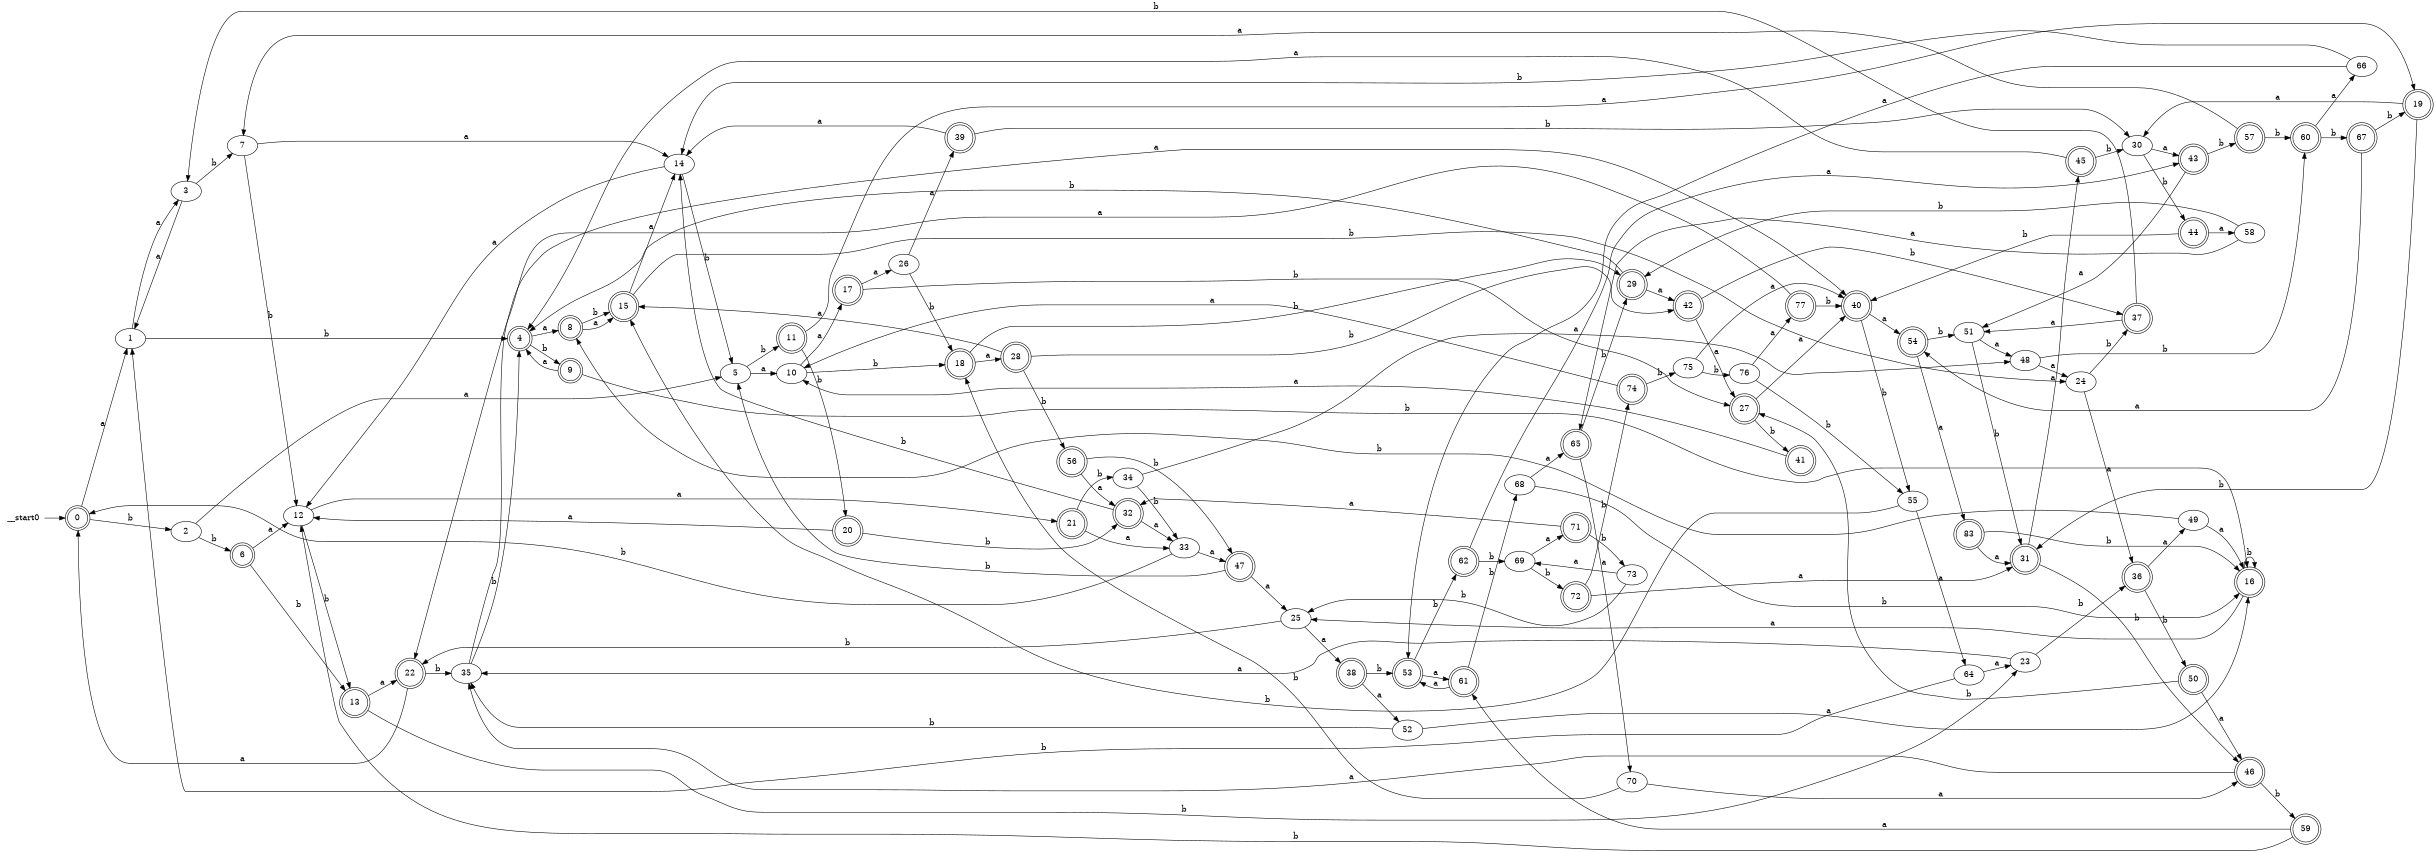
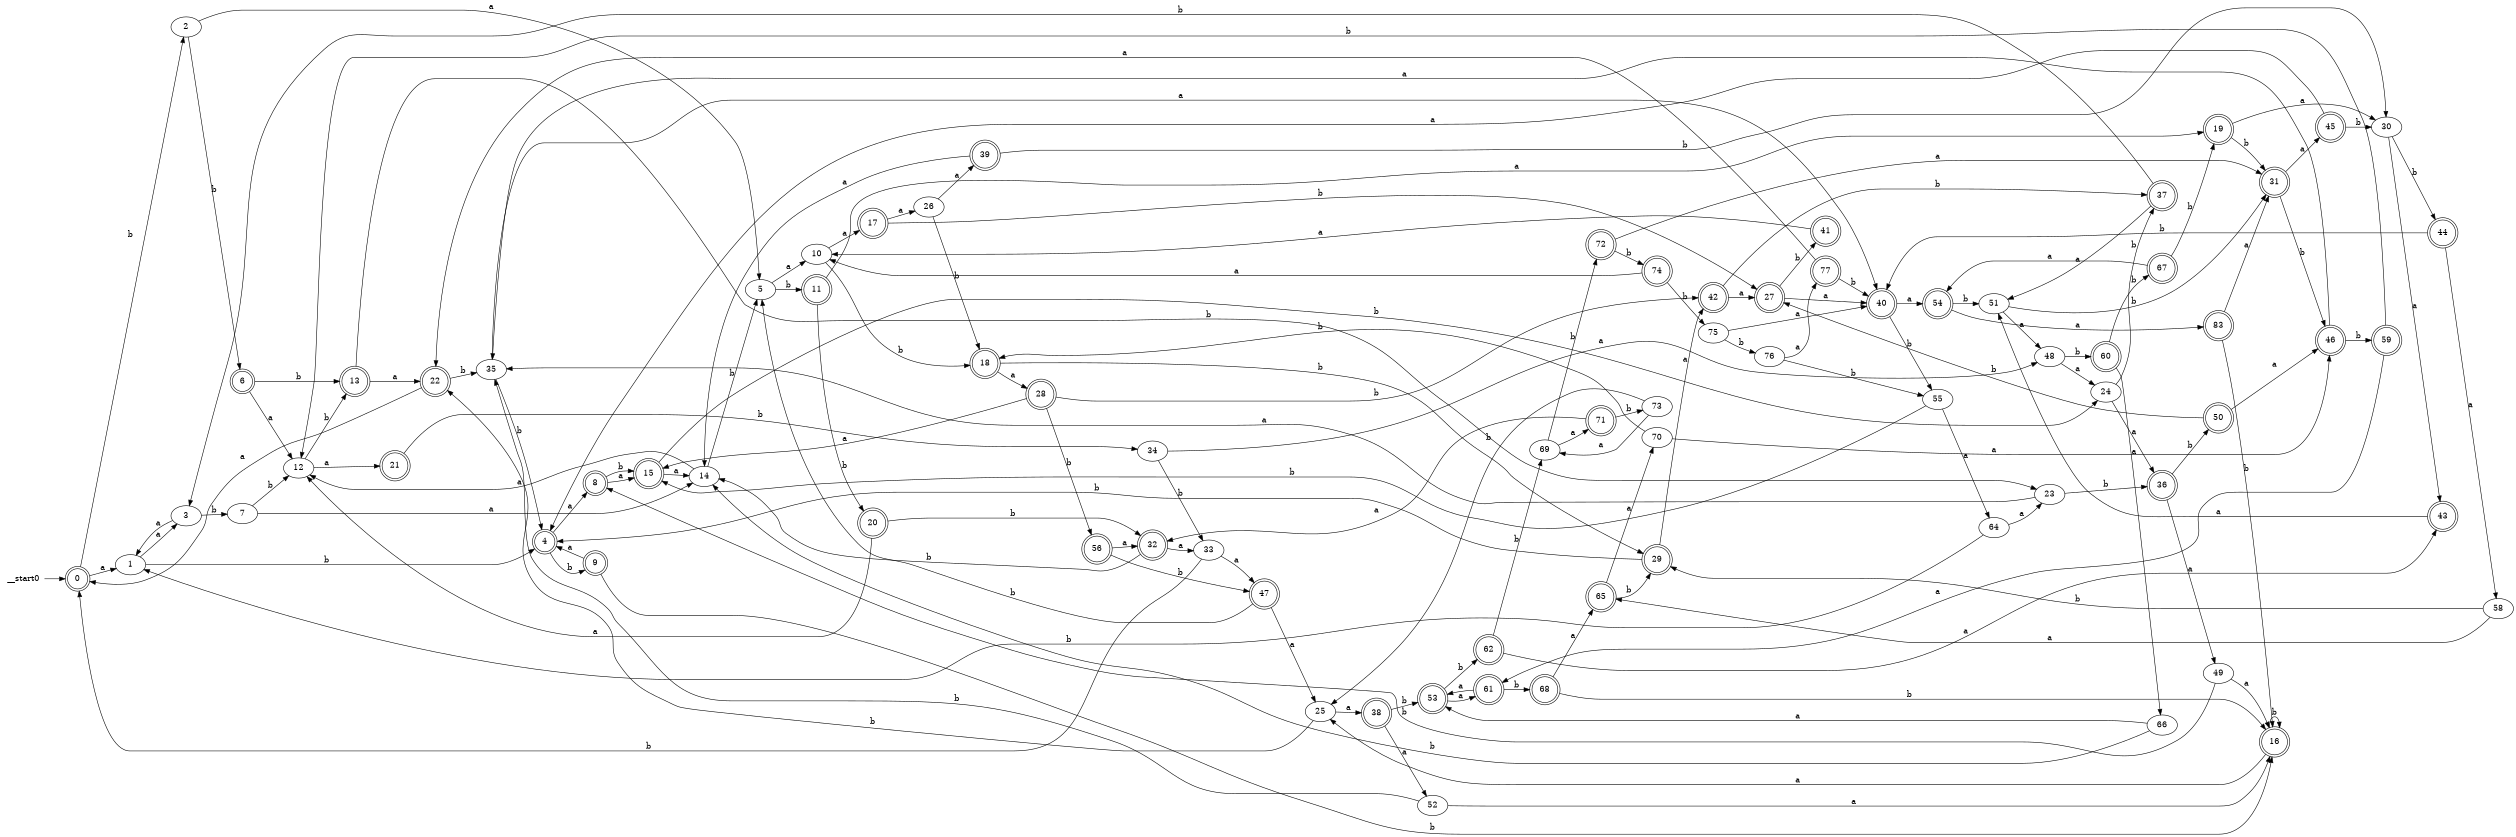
(2250, 138) -> none
(1520, 485) -> (1545, 690)
(1123, 544) -> none
